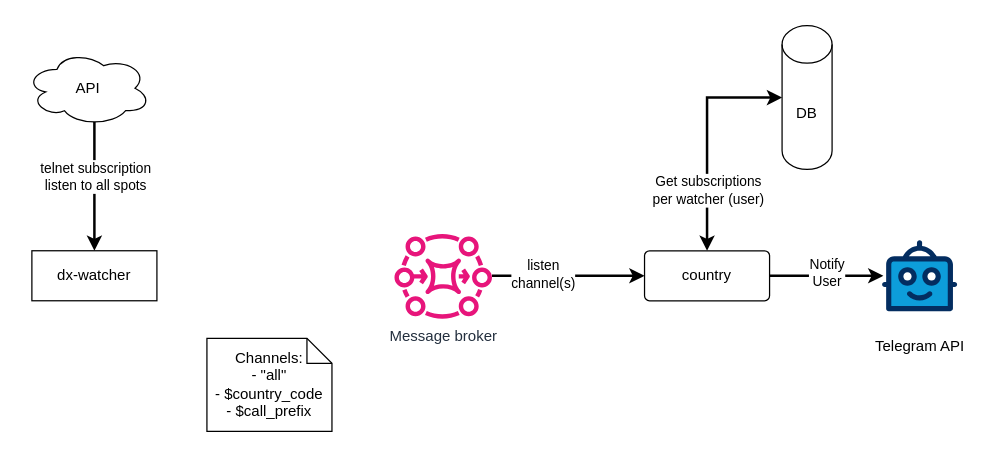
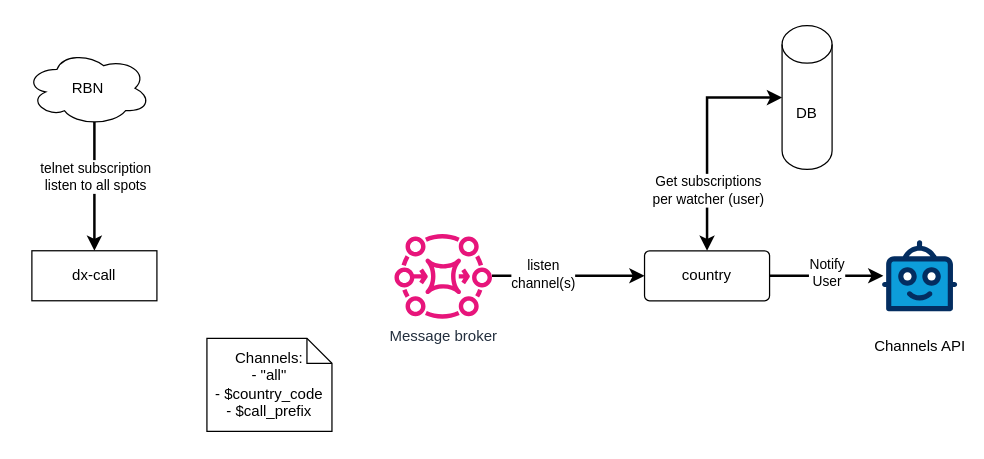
(88, 88) -> (88, 88)
(94, 276) -> (94, 276)
(920, 347) -> (920, 347)
